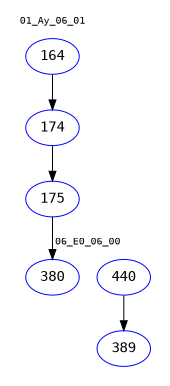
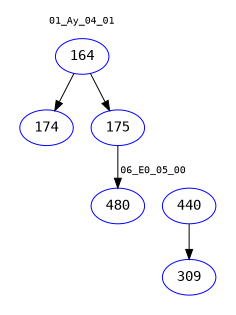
(53, 21) -> (82, 21)
(52, 159) -> (98, 88)
(88, 242) -> (153, 171)
(52, 277) -> (118, 206)
(124, 349) -> (189, 277)
